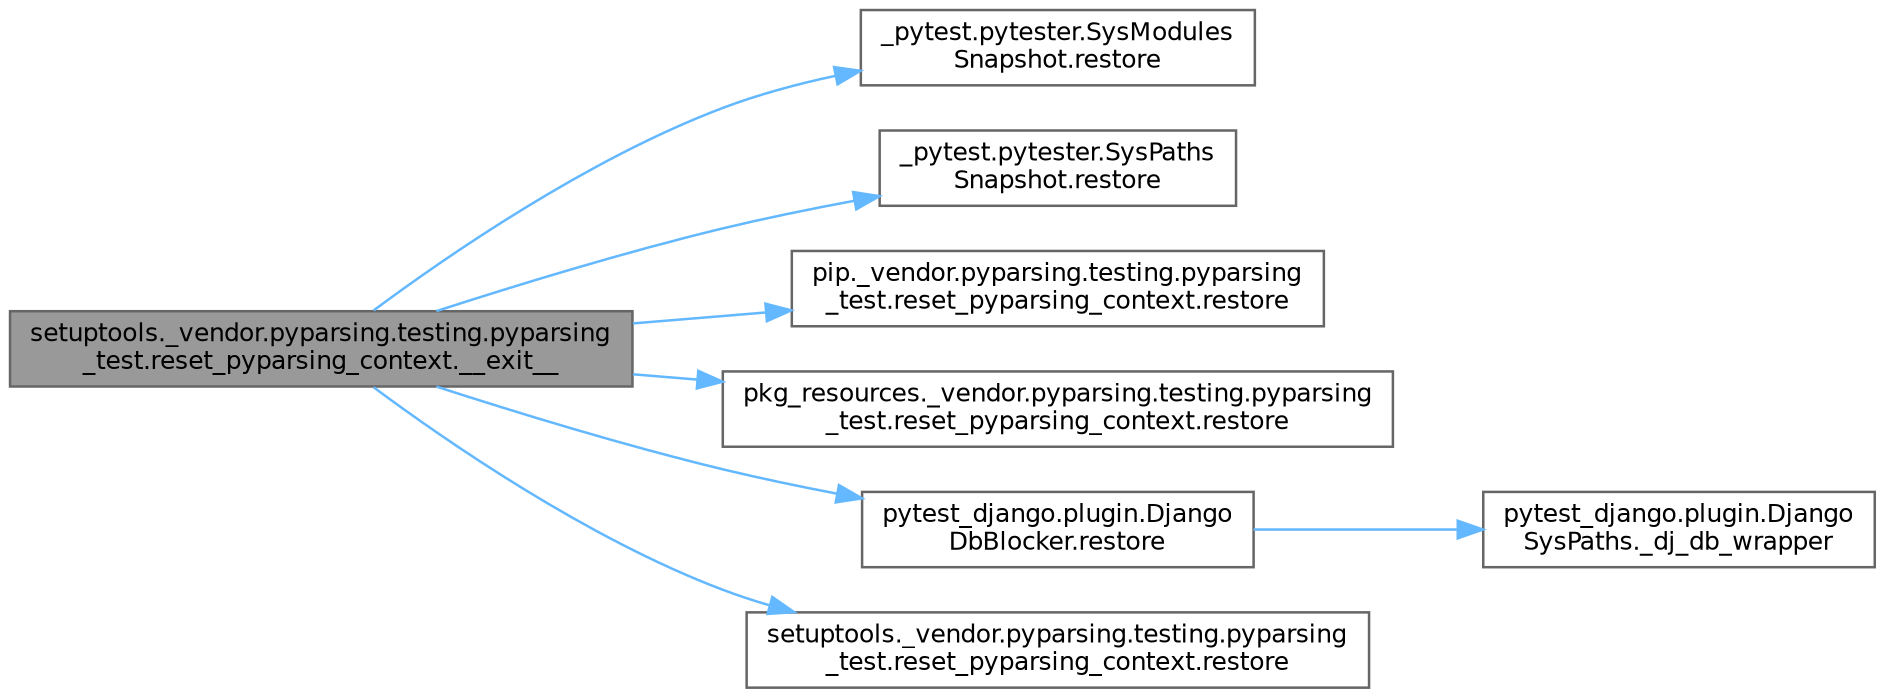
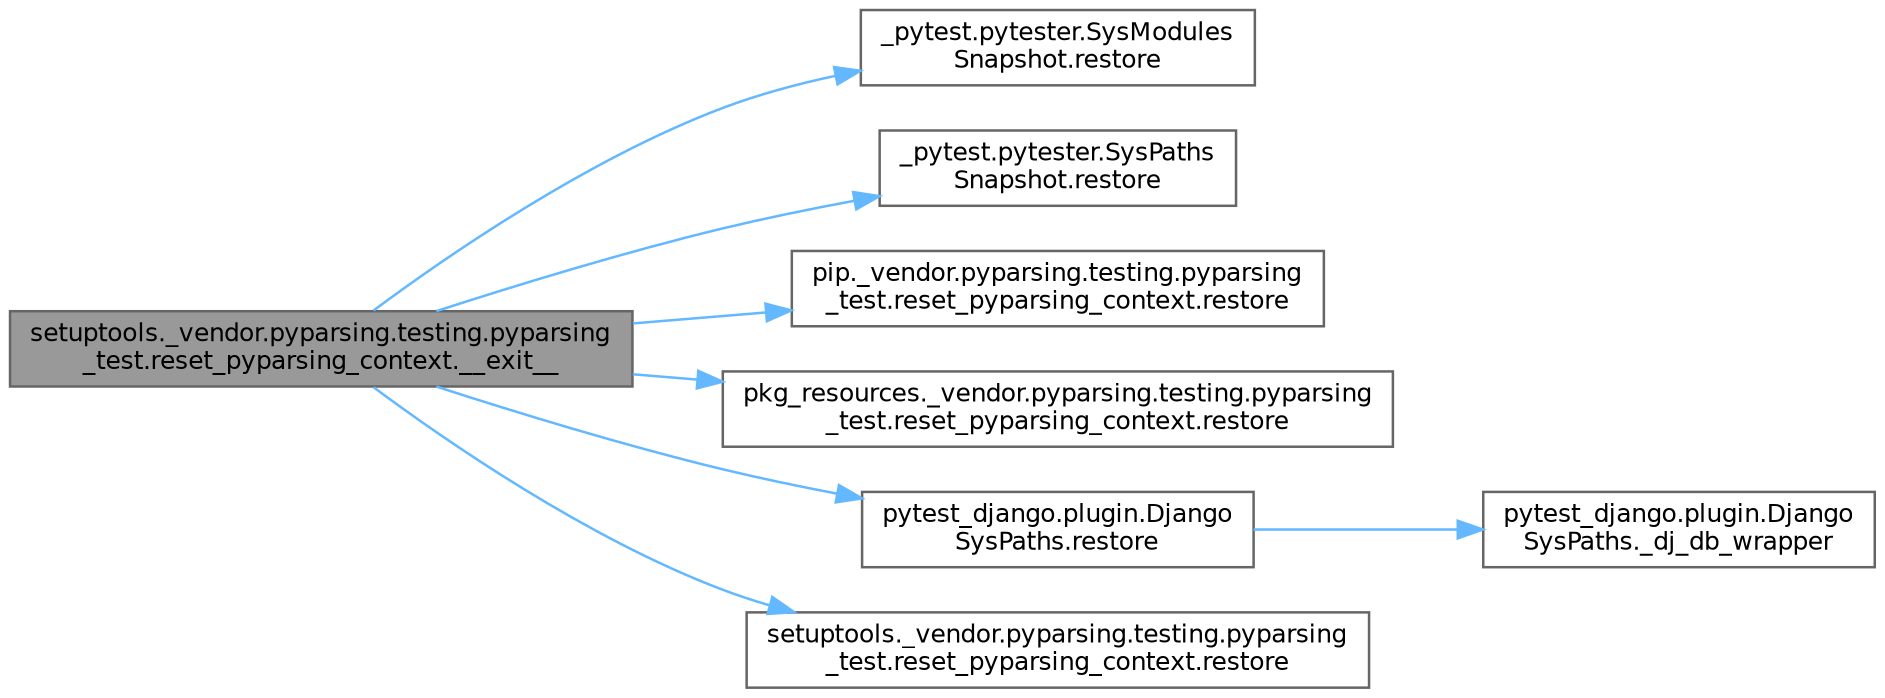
(1058, 530) -> (1058, 530)
